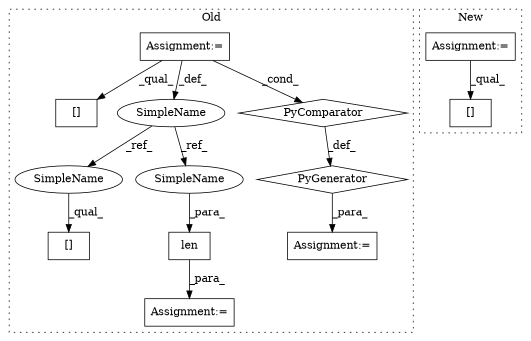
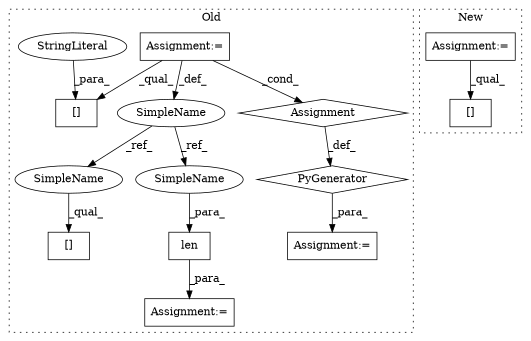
none -> (73, 47)
(323, 113) -> (323, 113)
